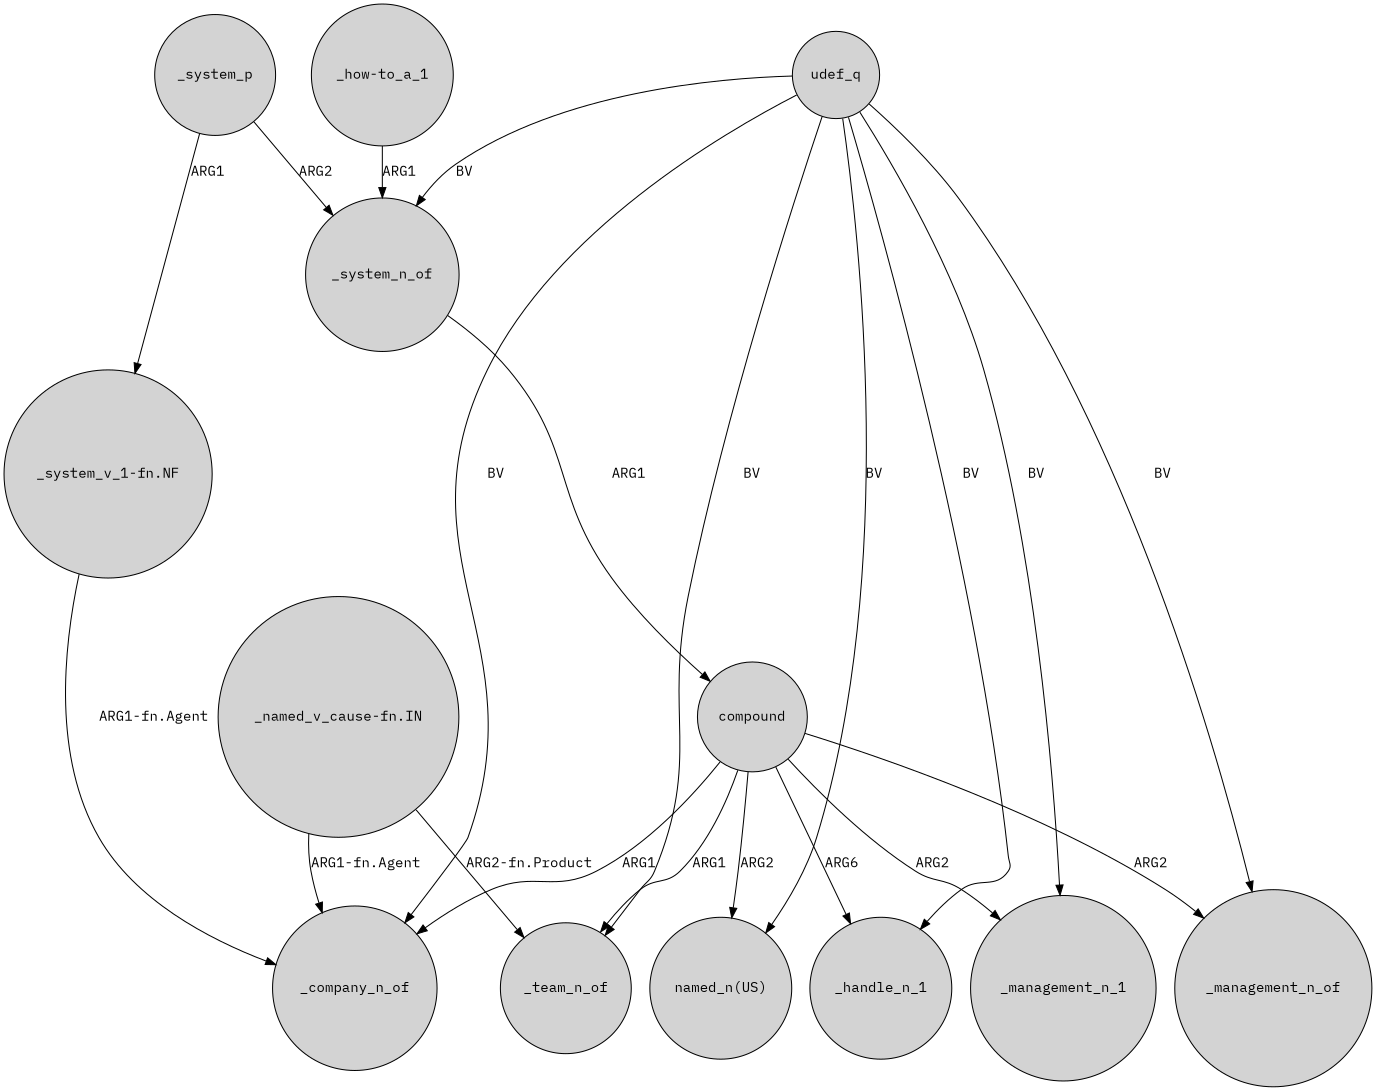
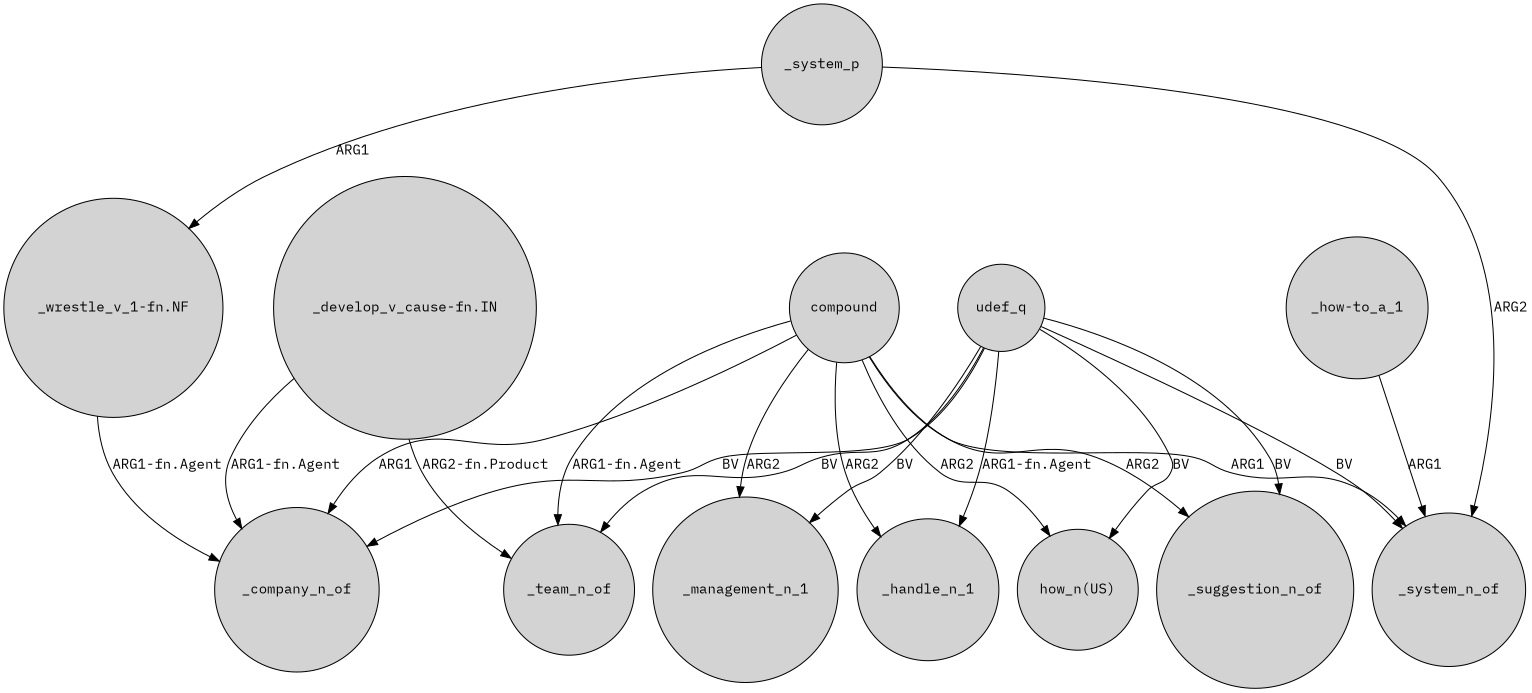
(108, 474) -> (113, 308)
(971, 474) -> (1037, 465)
(570, 497) -> (1123, 453)
(338, 717) -> (405, 308)
(710, 863) -> (627, 465)
(842, 863) -> (863, 465)
(721, 988) -> (1078, 590)
(1273, 988) -> (1255, 590)
